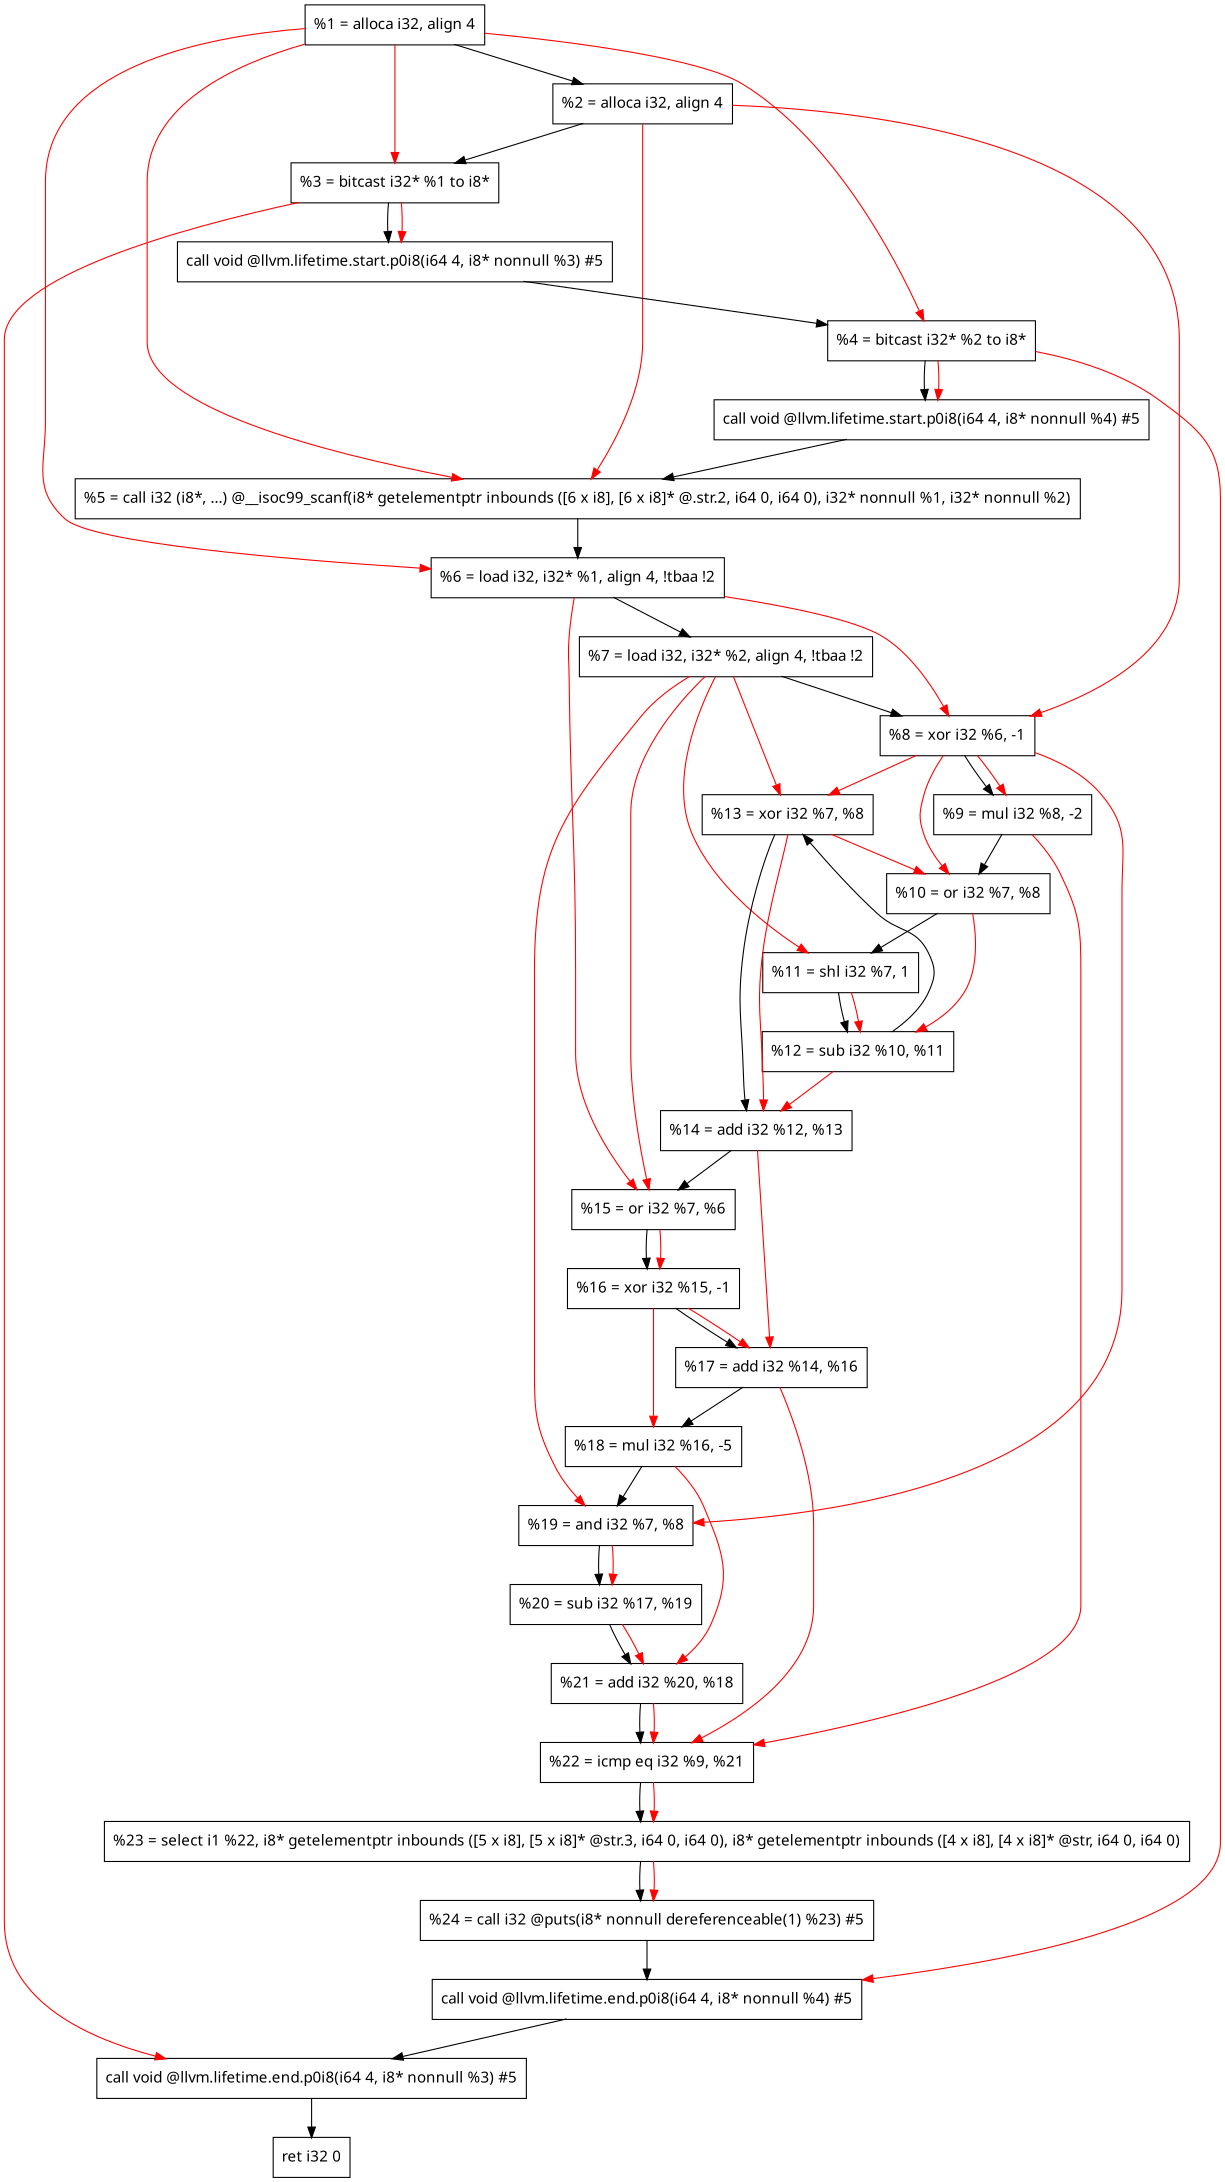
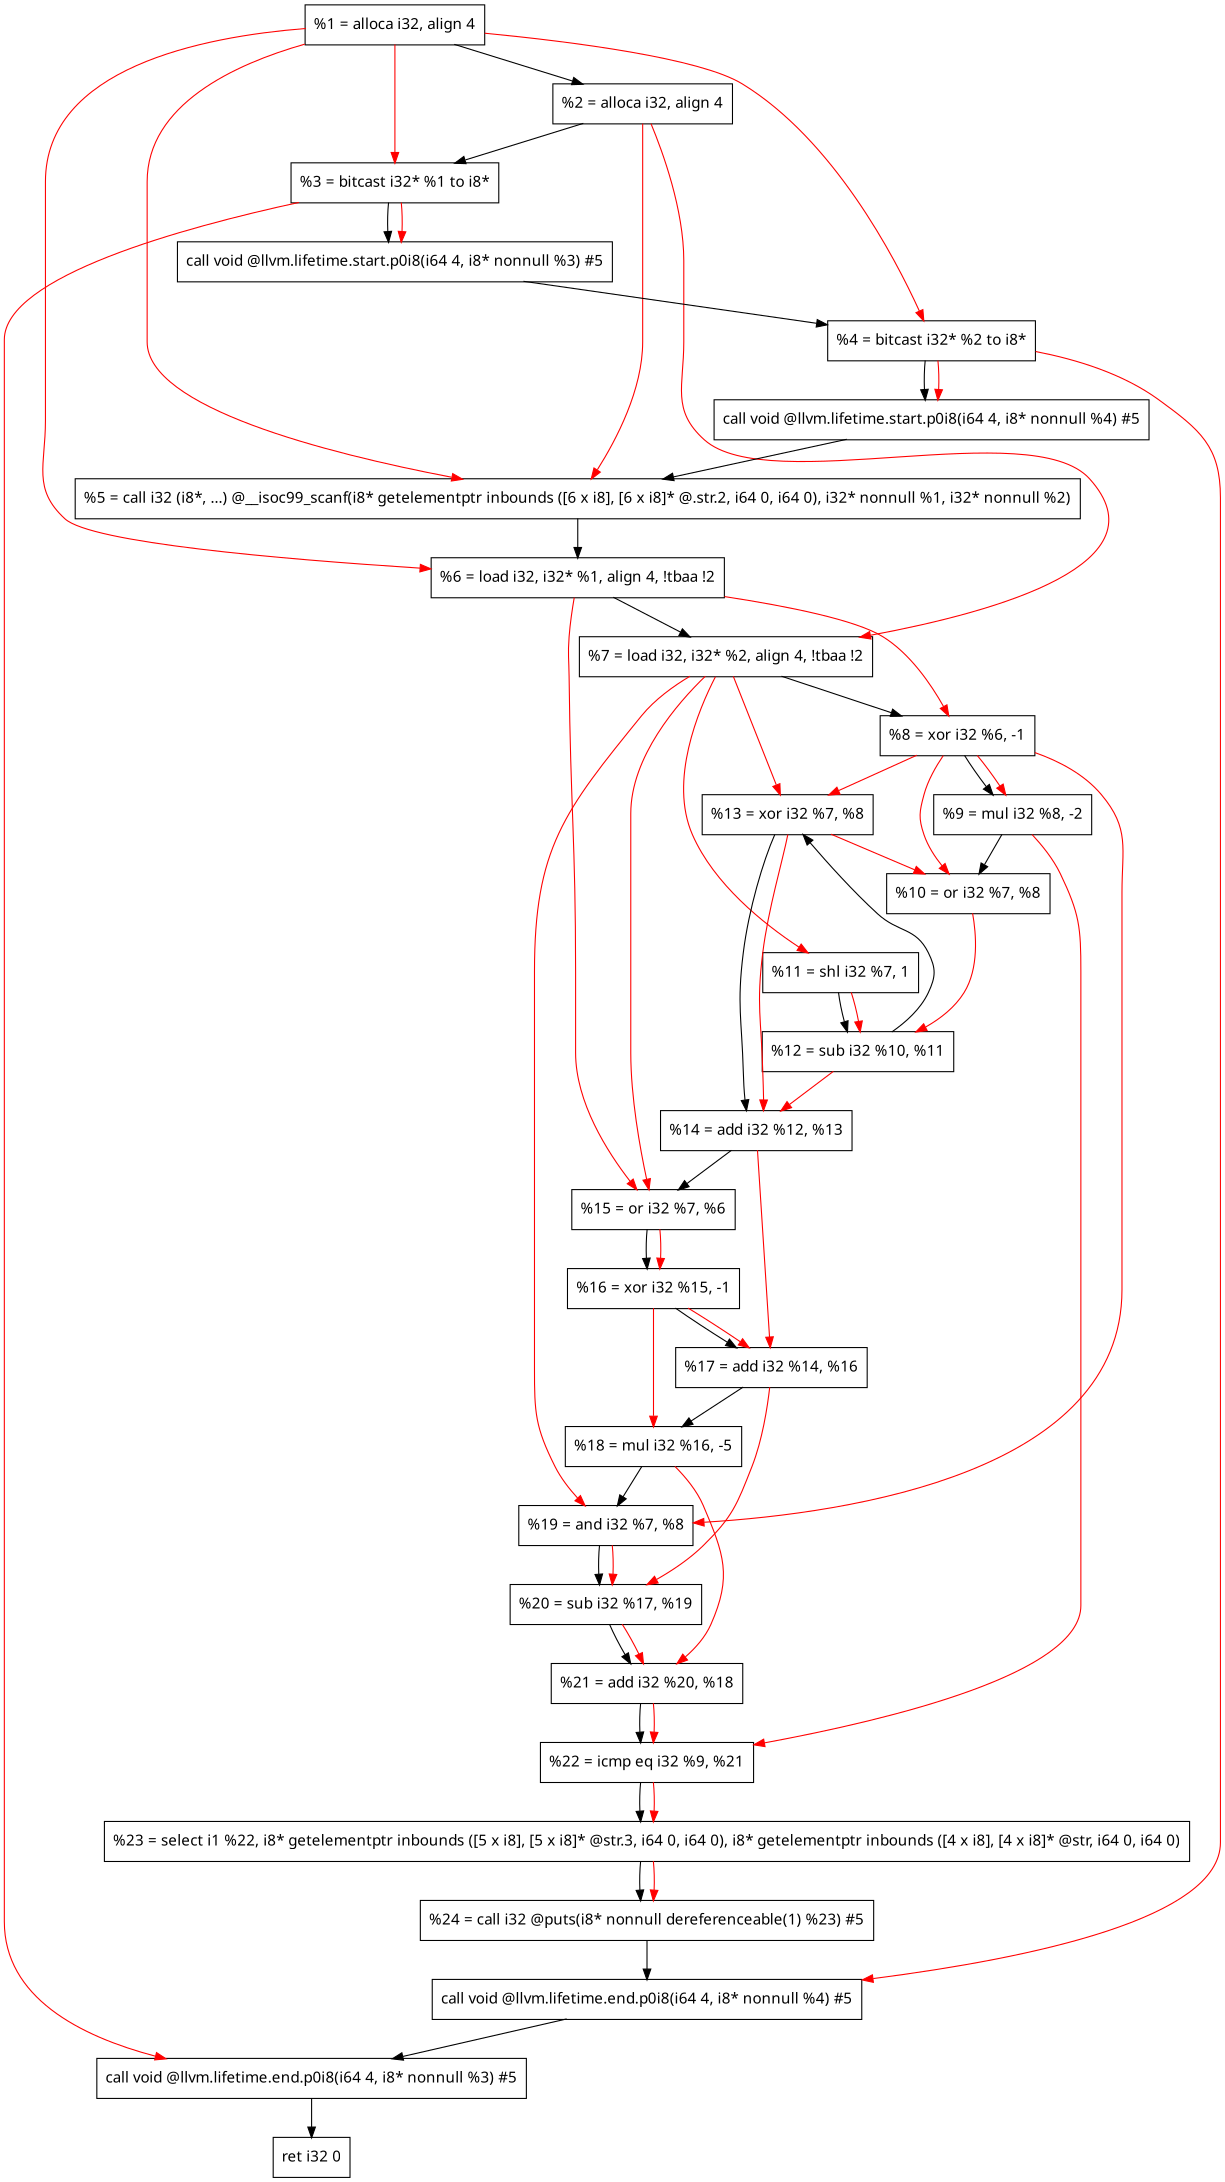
(1169, 286) -> (895, 457)
(915, 927) -> none
(814, 1585) -> (739, 1499)
